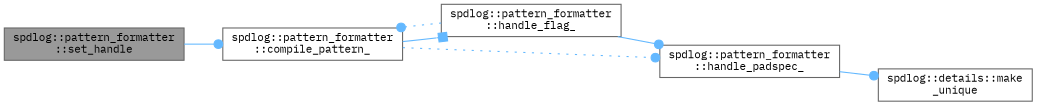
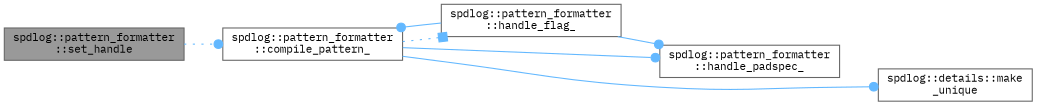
(423, 25) -> (423, 25)
(419, 40) -> (419, 40)
(199, 44) -> (199, 44)
(527, 53) -> (527, 53)
(855, 73) -> (635, 86)
